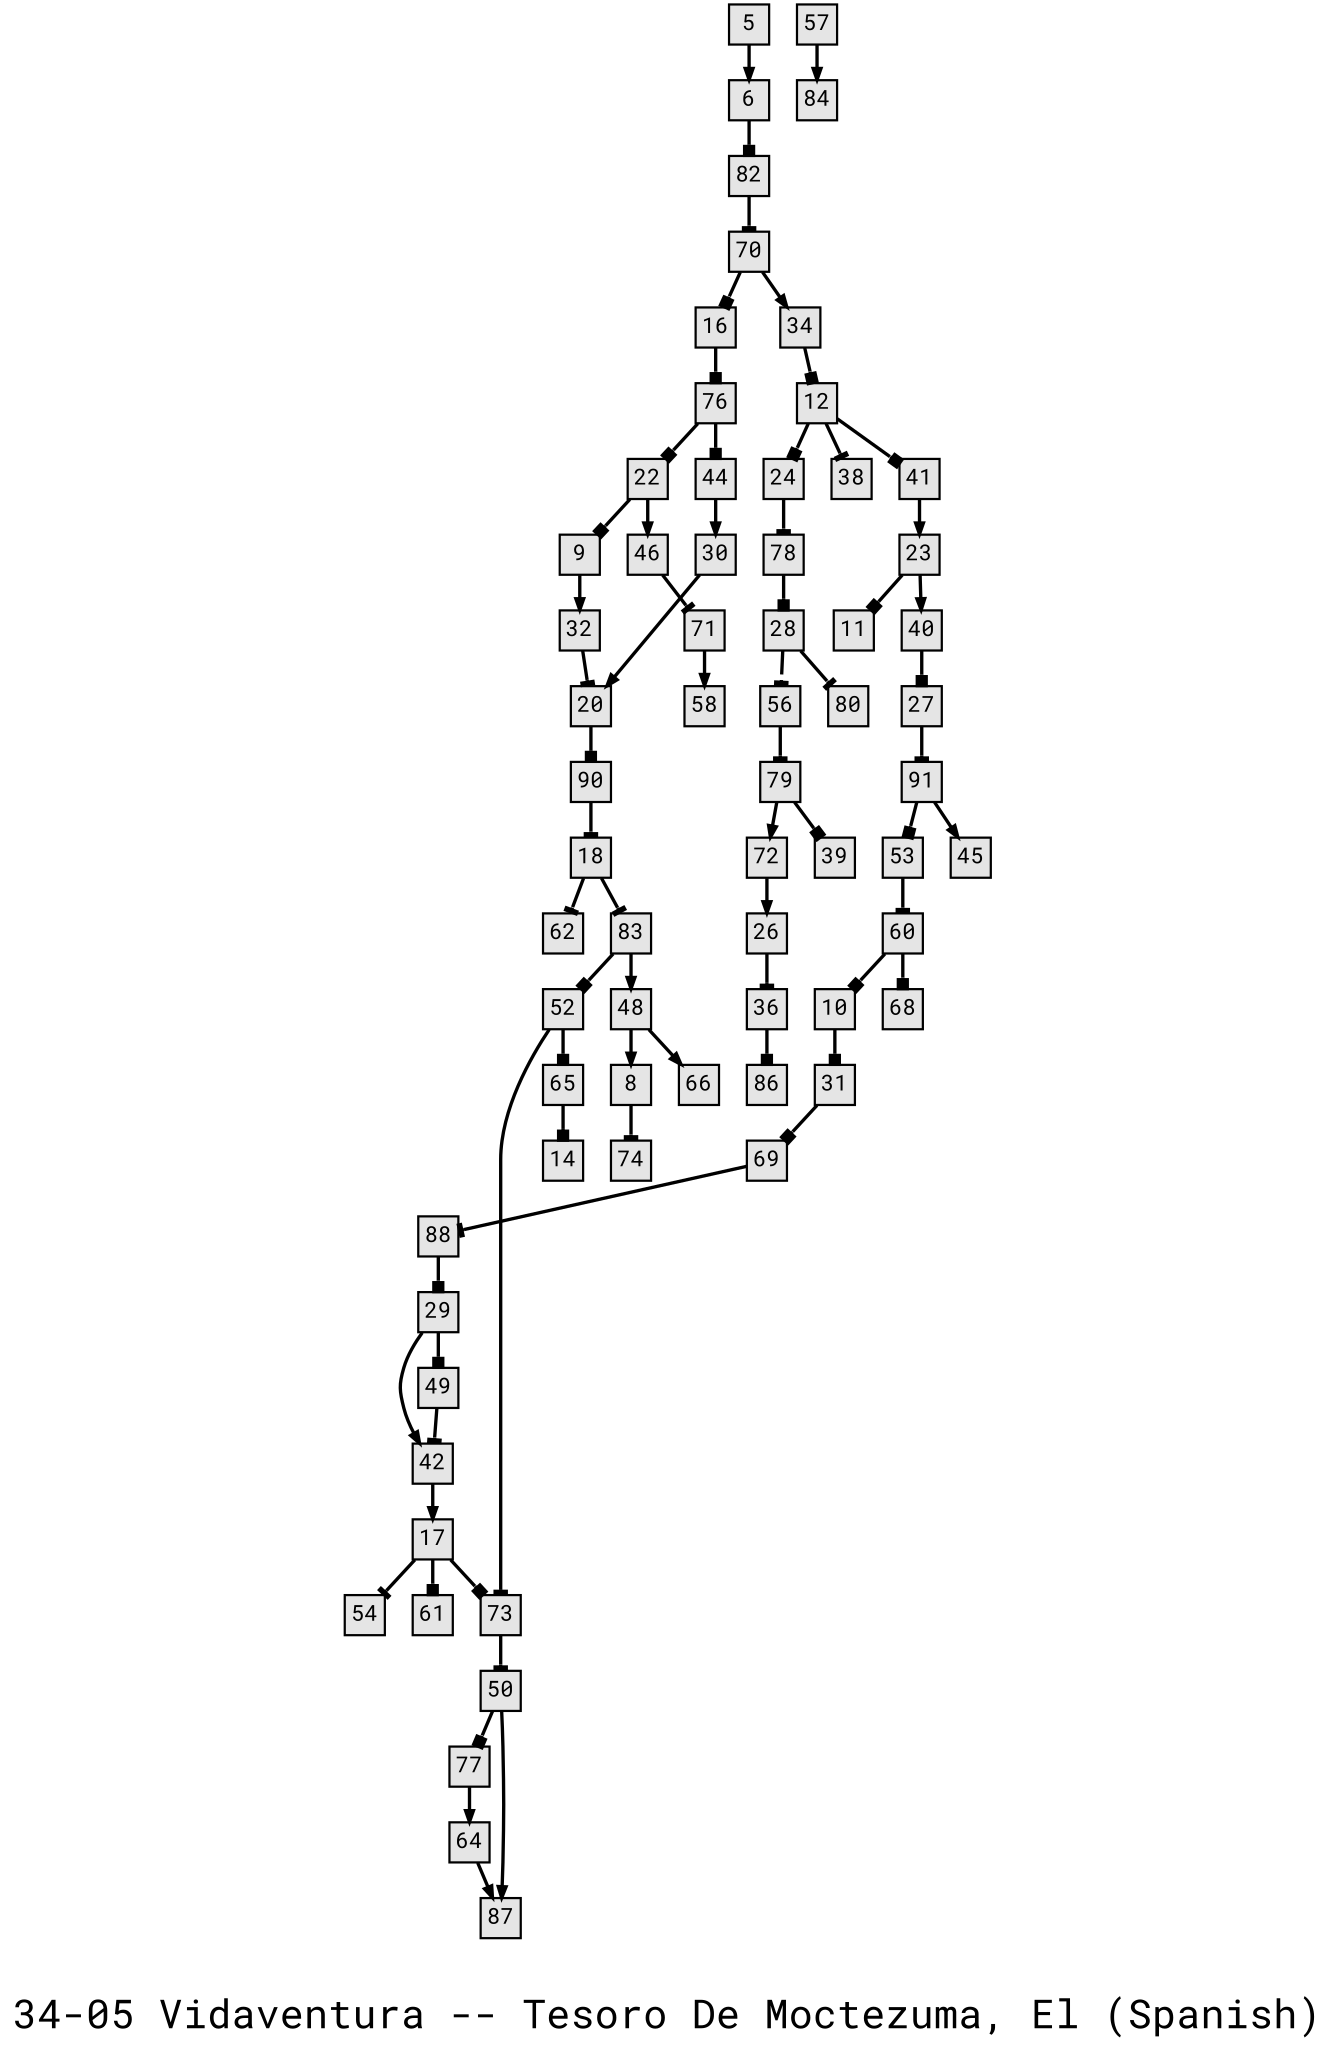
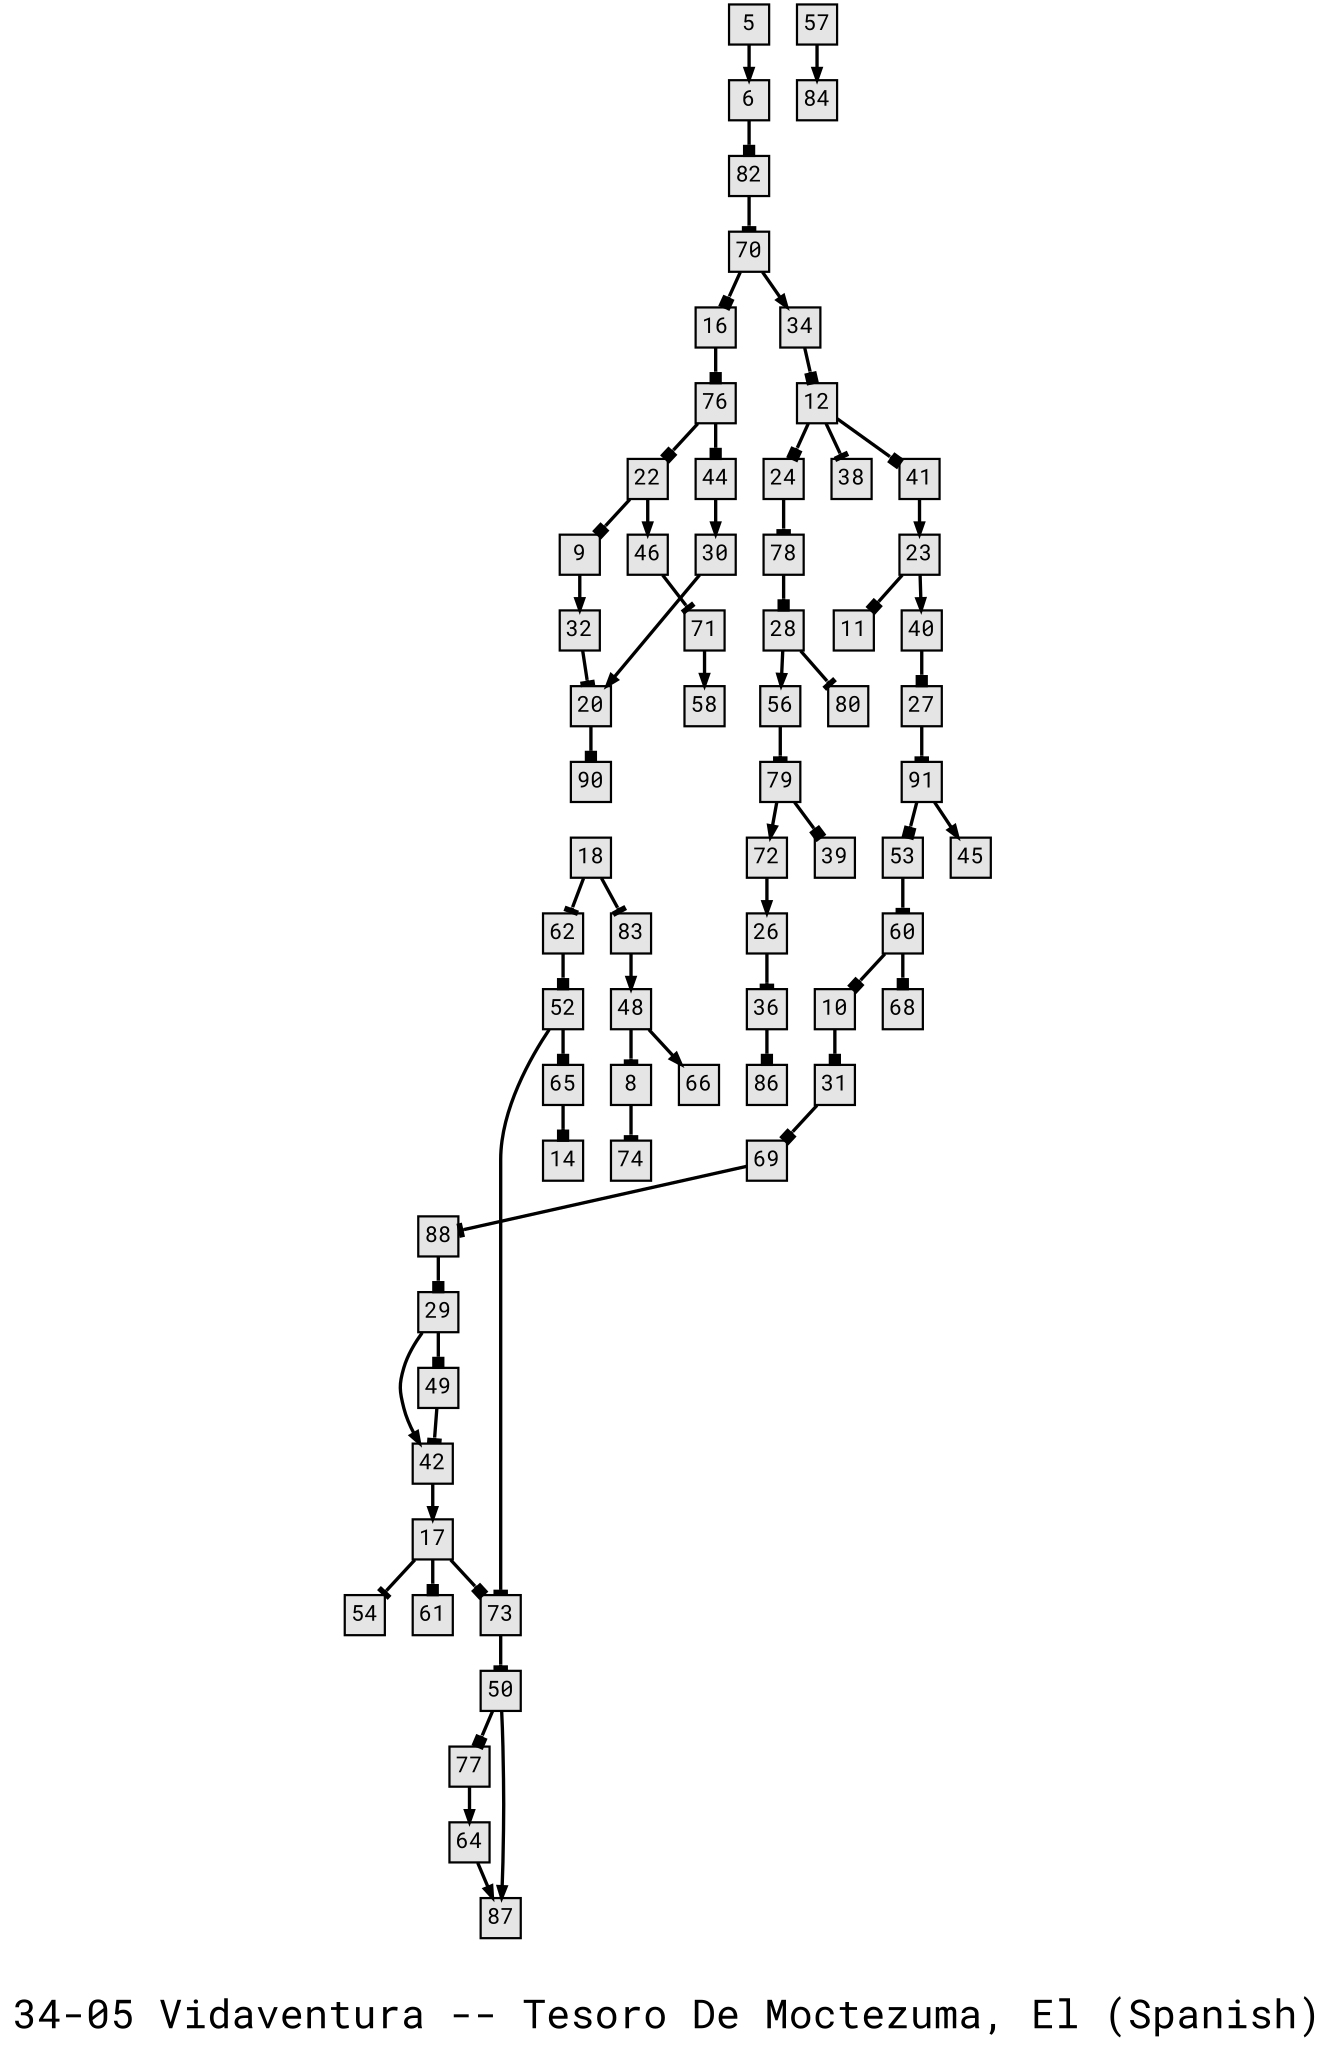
(782, 663) -> (782, 663)
(591, 817) -> none
(601, 967) -> (563, 966)
(631, 1044) -> (631, 1044)
